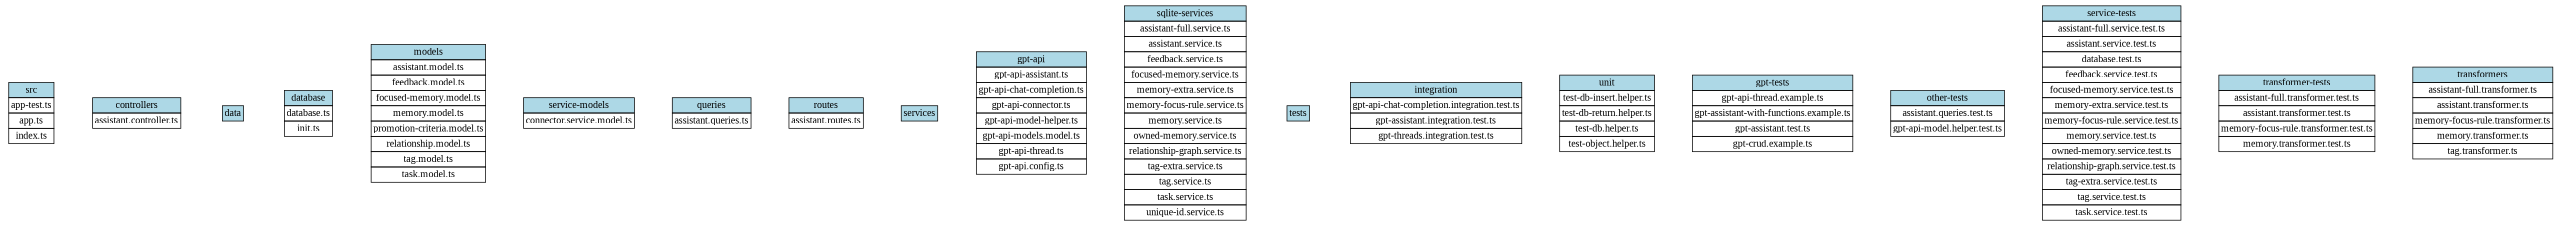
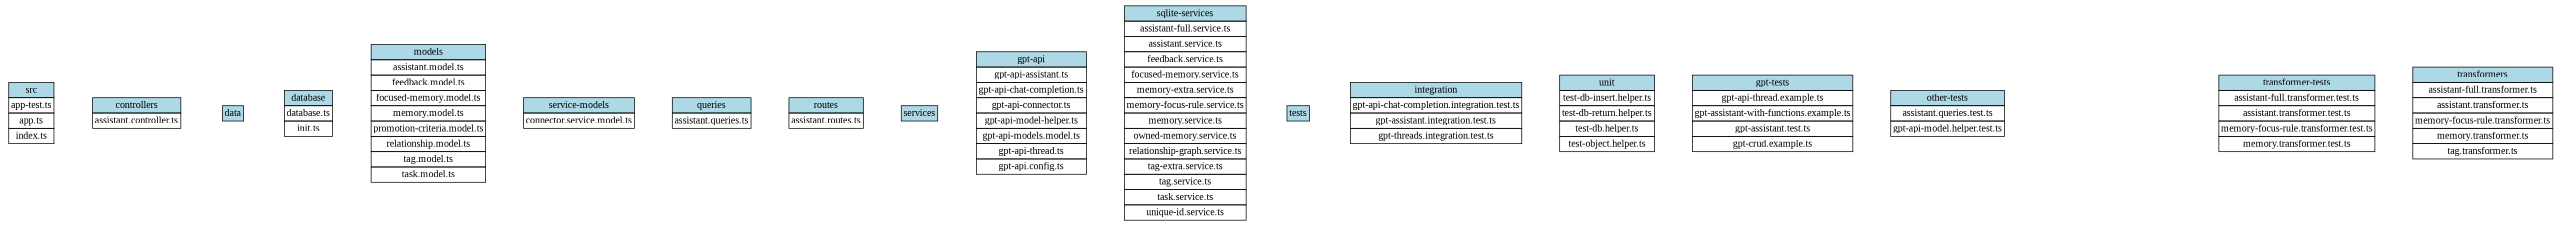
(2112, 113) -> none
